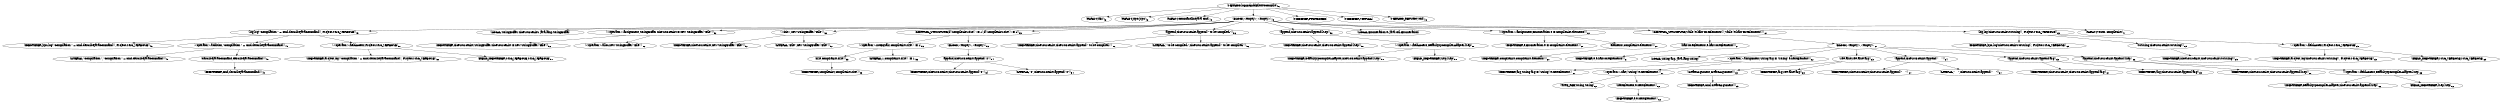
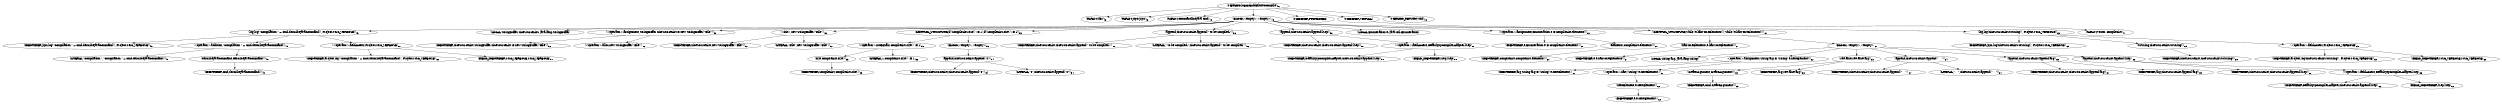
(1579, 86) -> none
